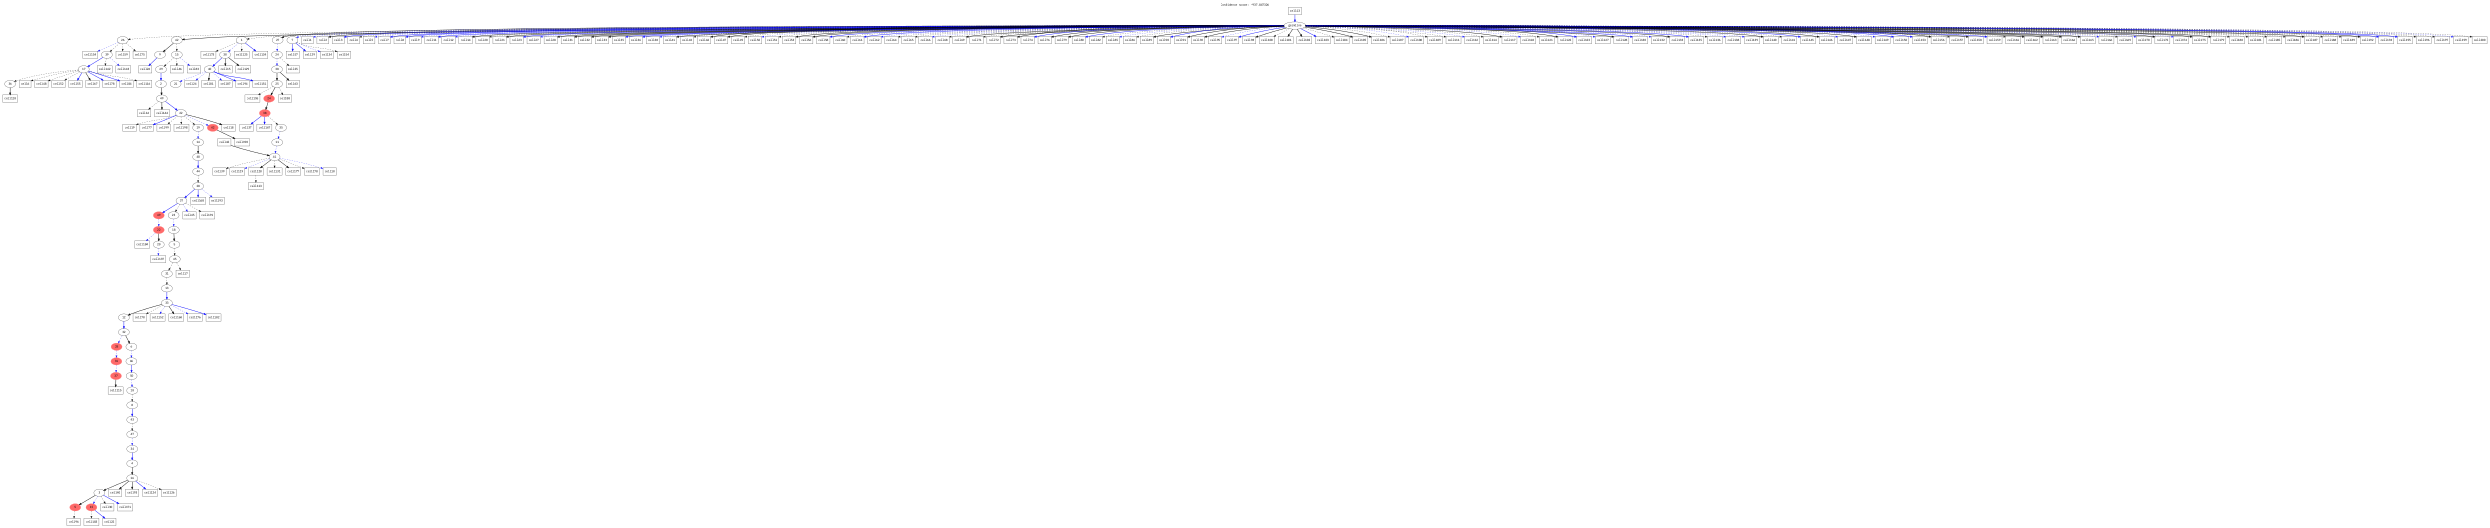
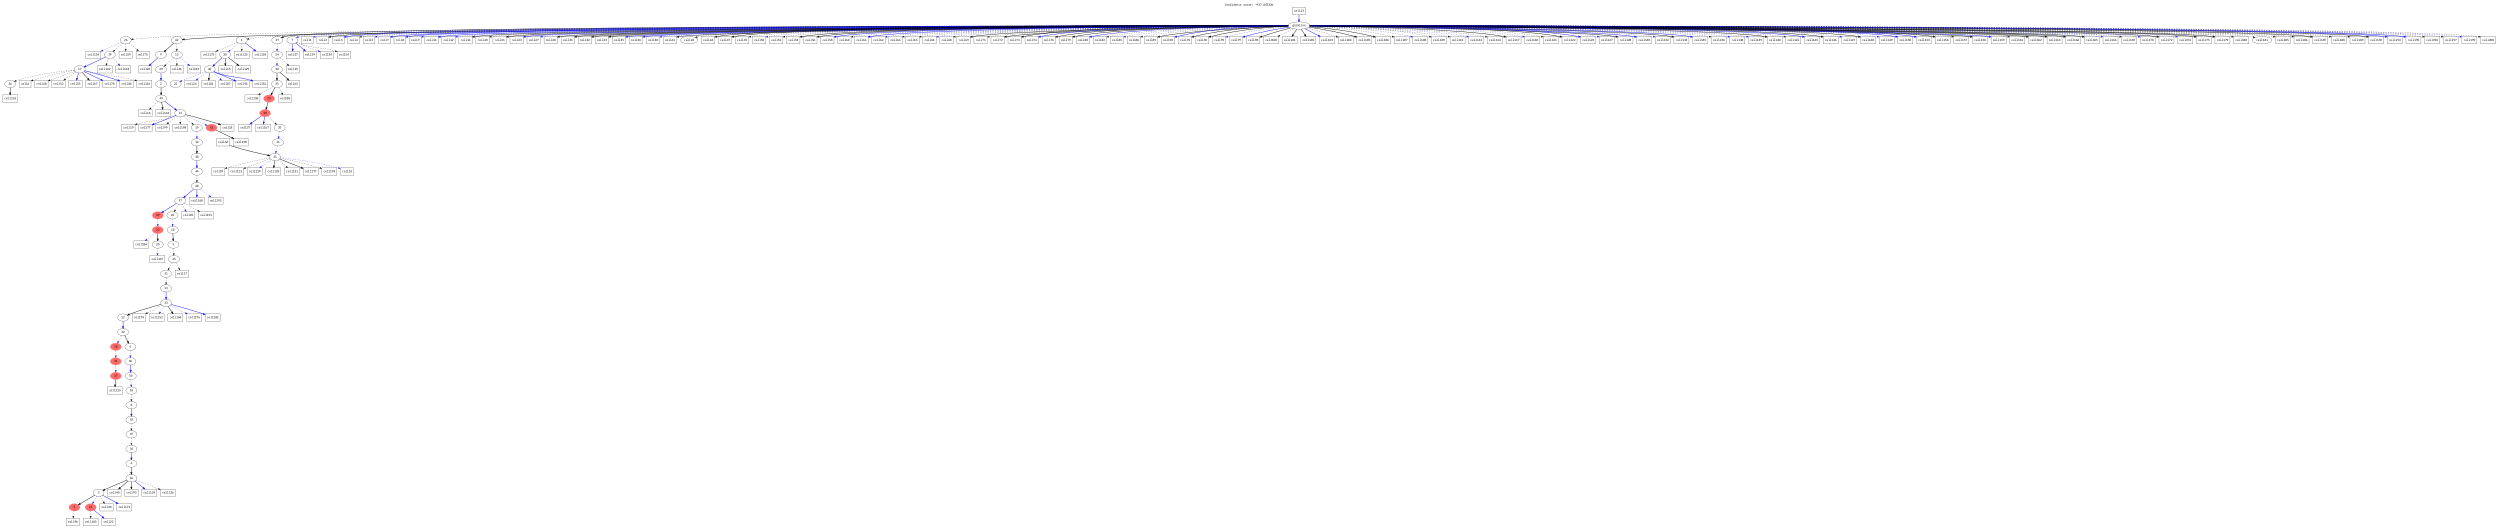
(687, 40) -> (689, 40)
(2256, 40) -> (2262, 40)
(256, 178) -> (258, 163)
